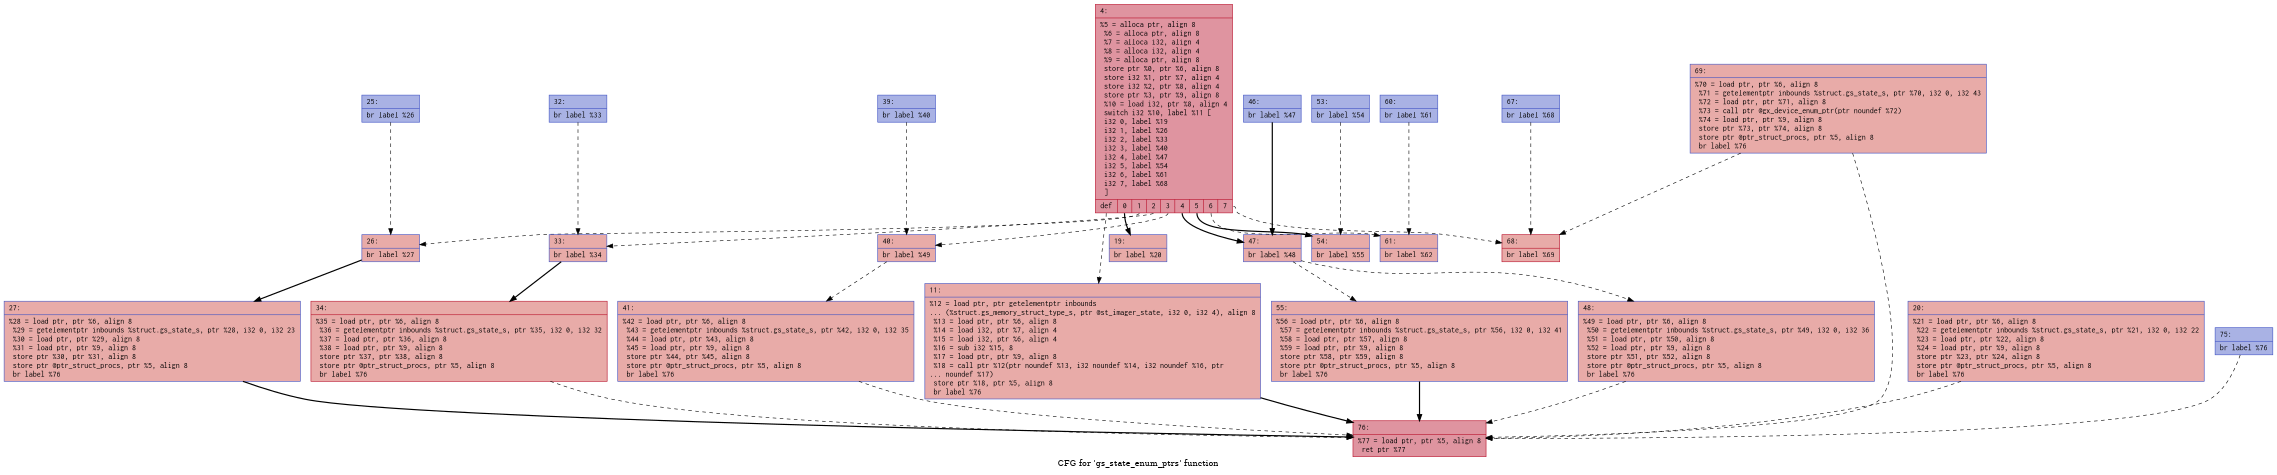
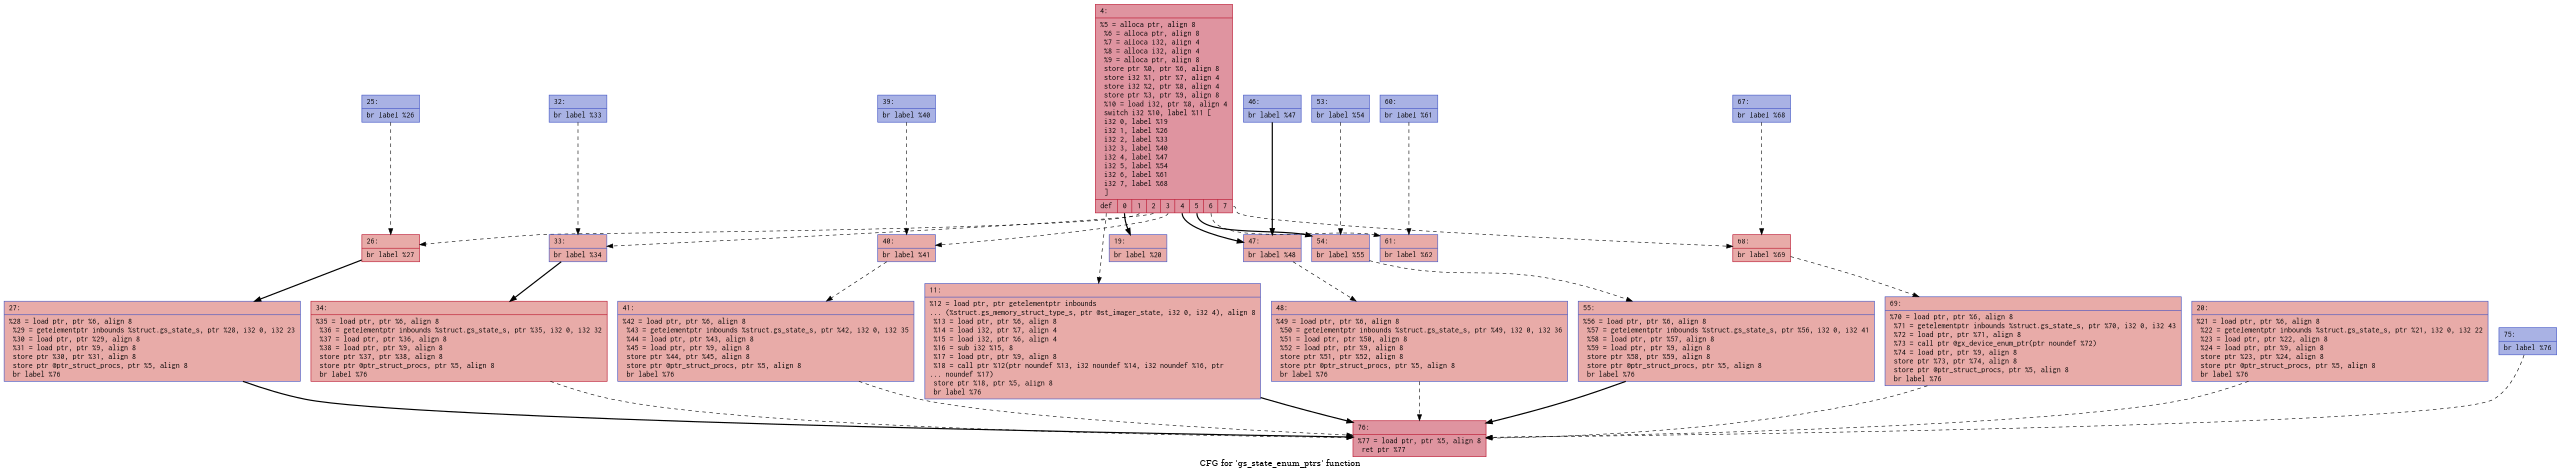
(1653, 193) -> (1852, 274)
(391, 248) -> (391, 248)
(907, 255) -> (907, 255)
(1322, 280) -> (1499, 273)
